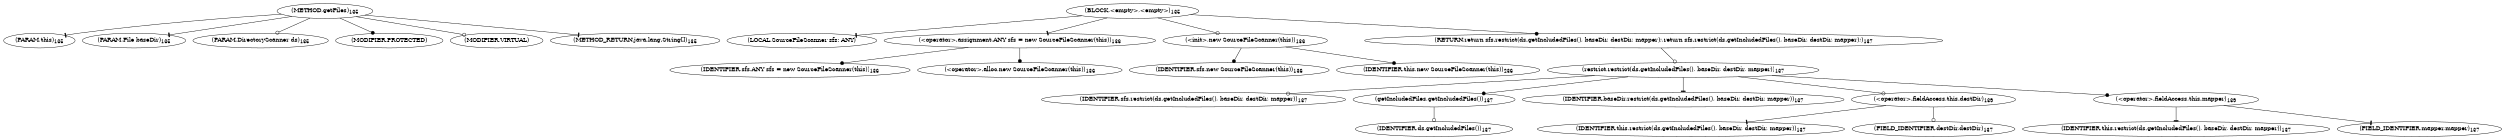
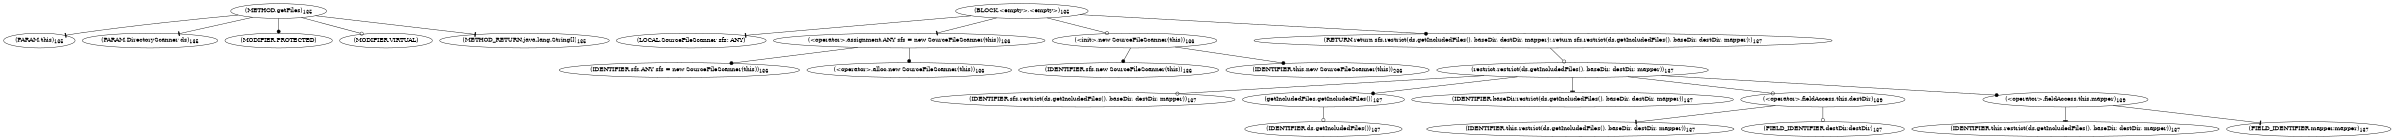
(295, 25) -> (216, 25)
(134, 41) -> none
